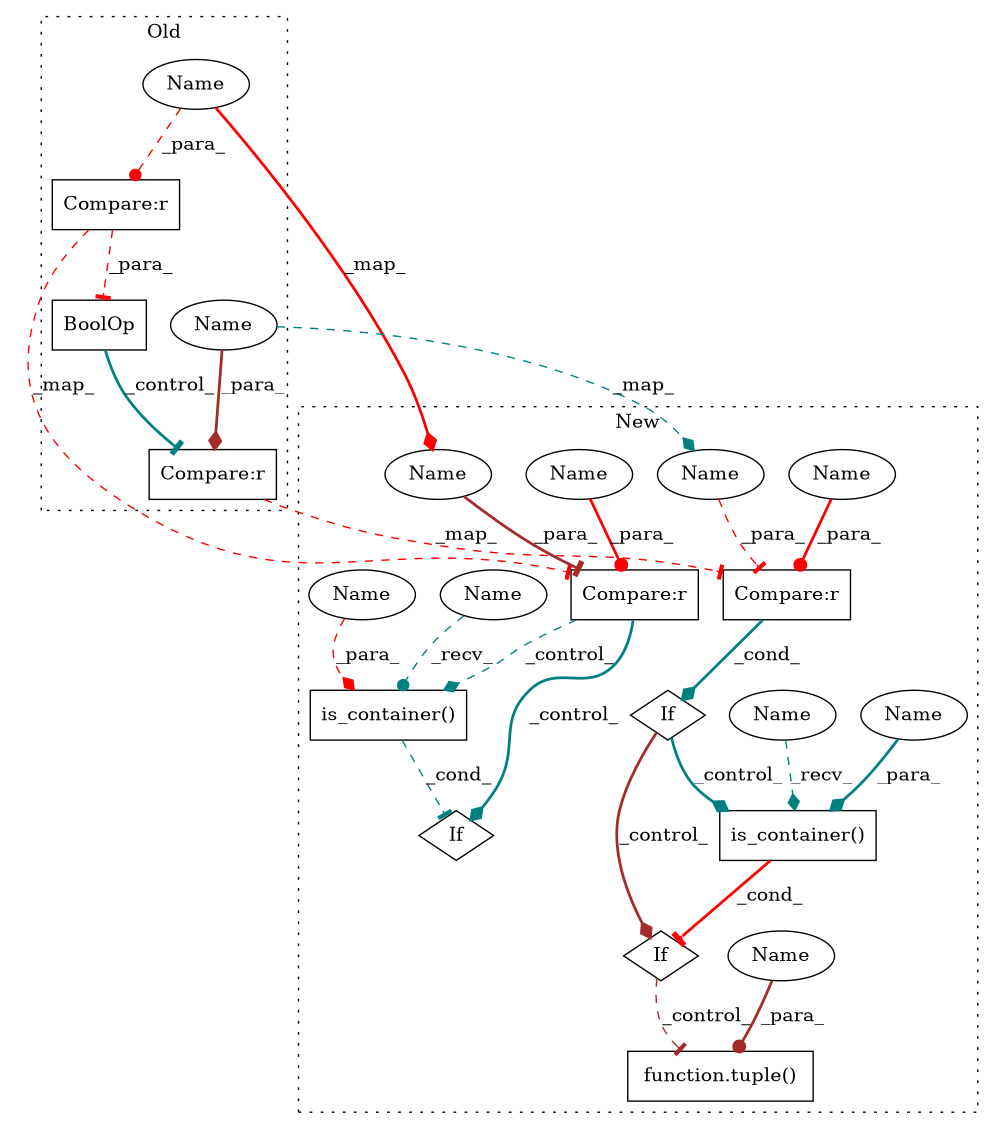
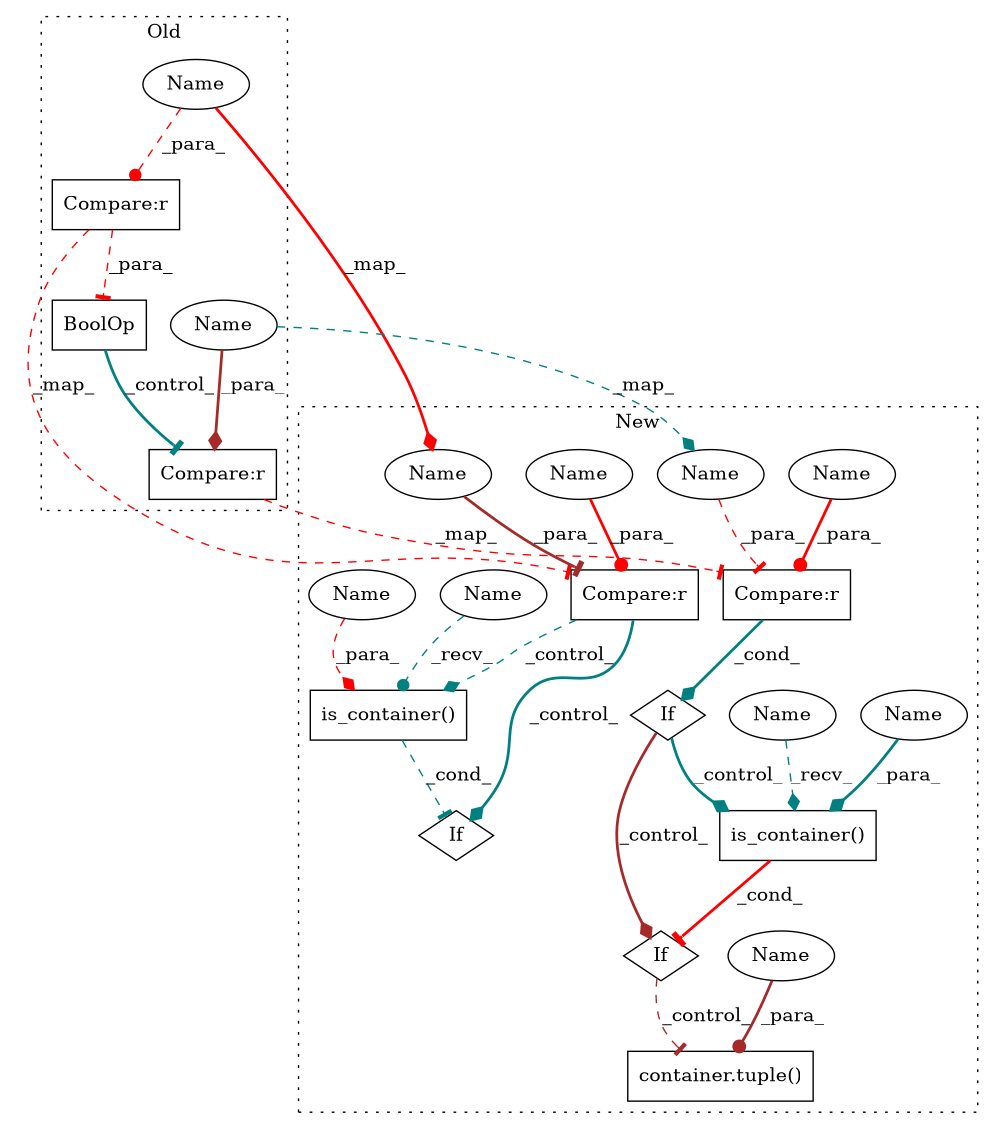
(720, 1076) -> (720, 1076)
